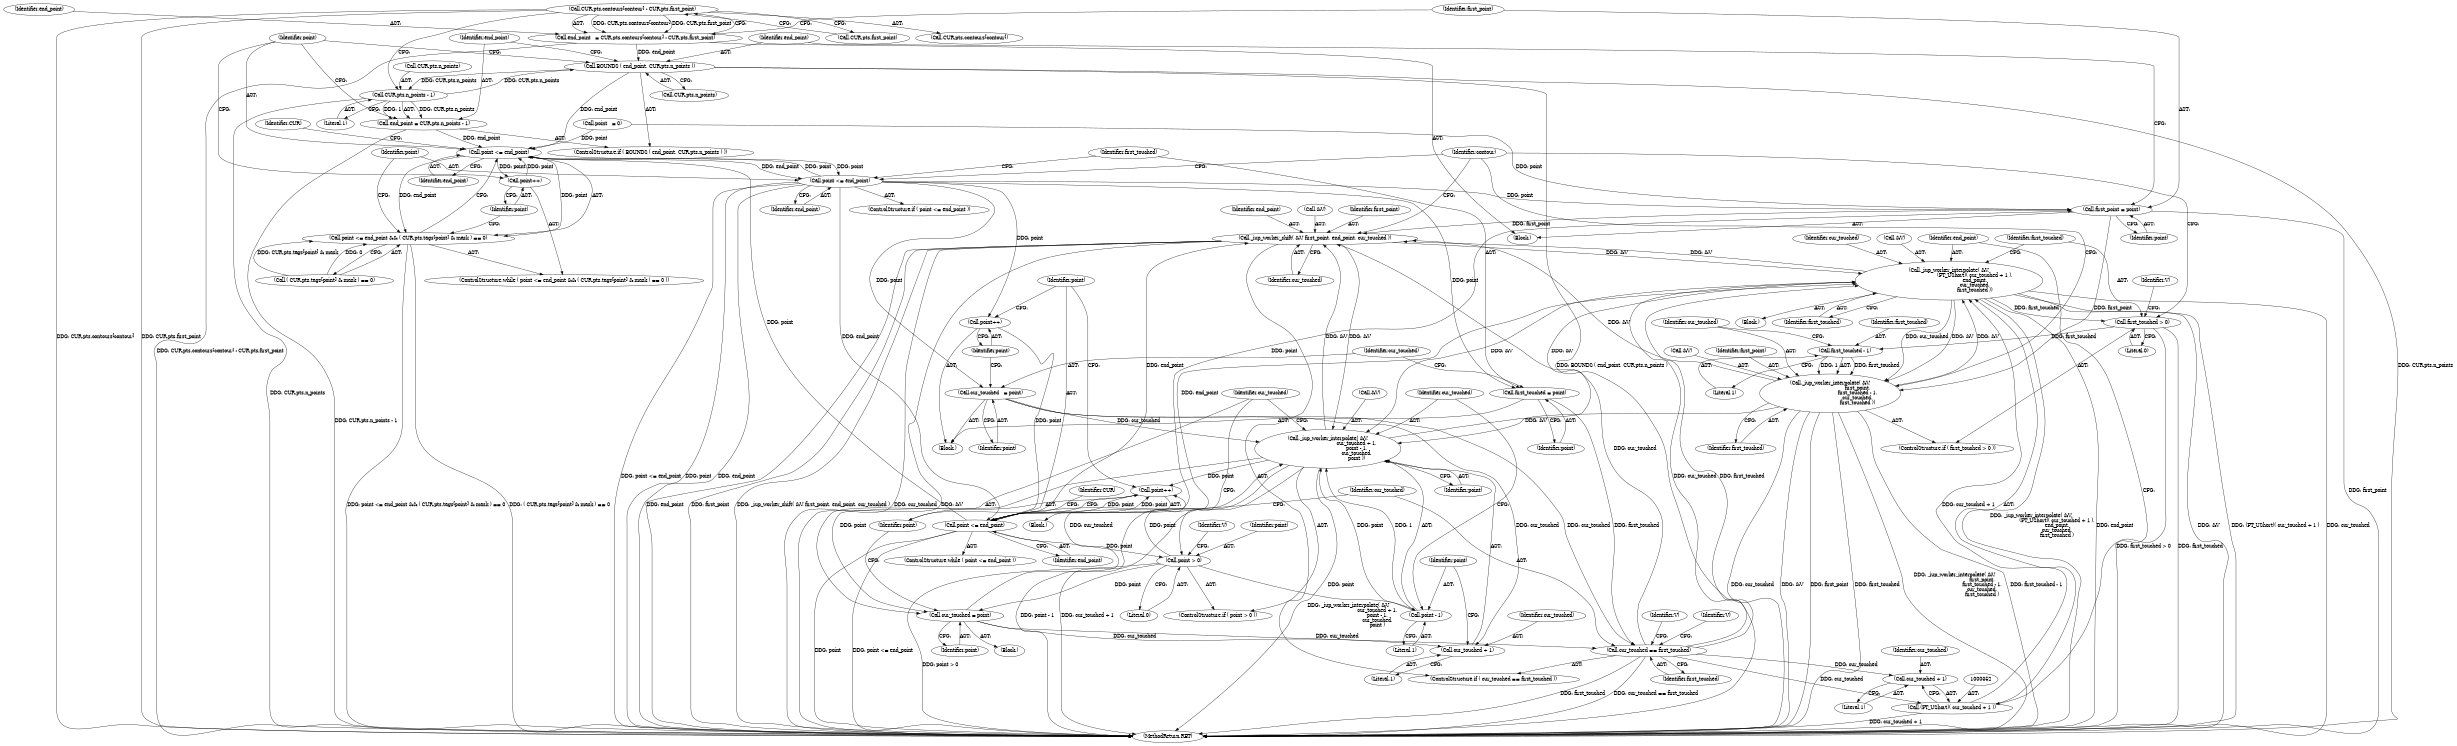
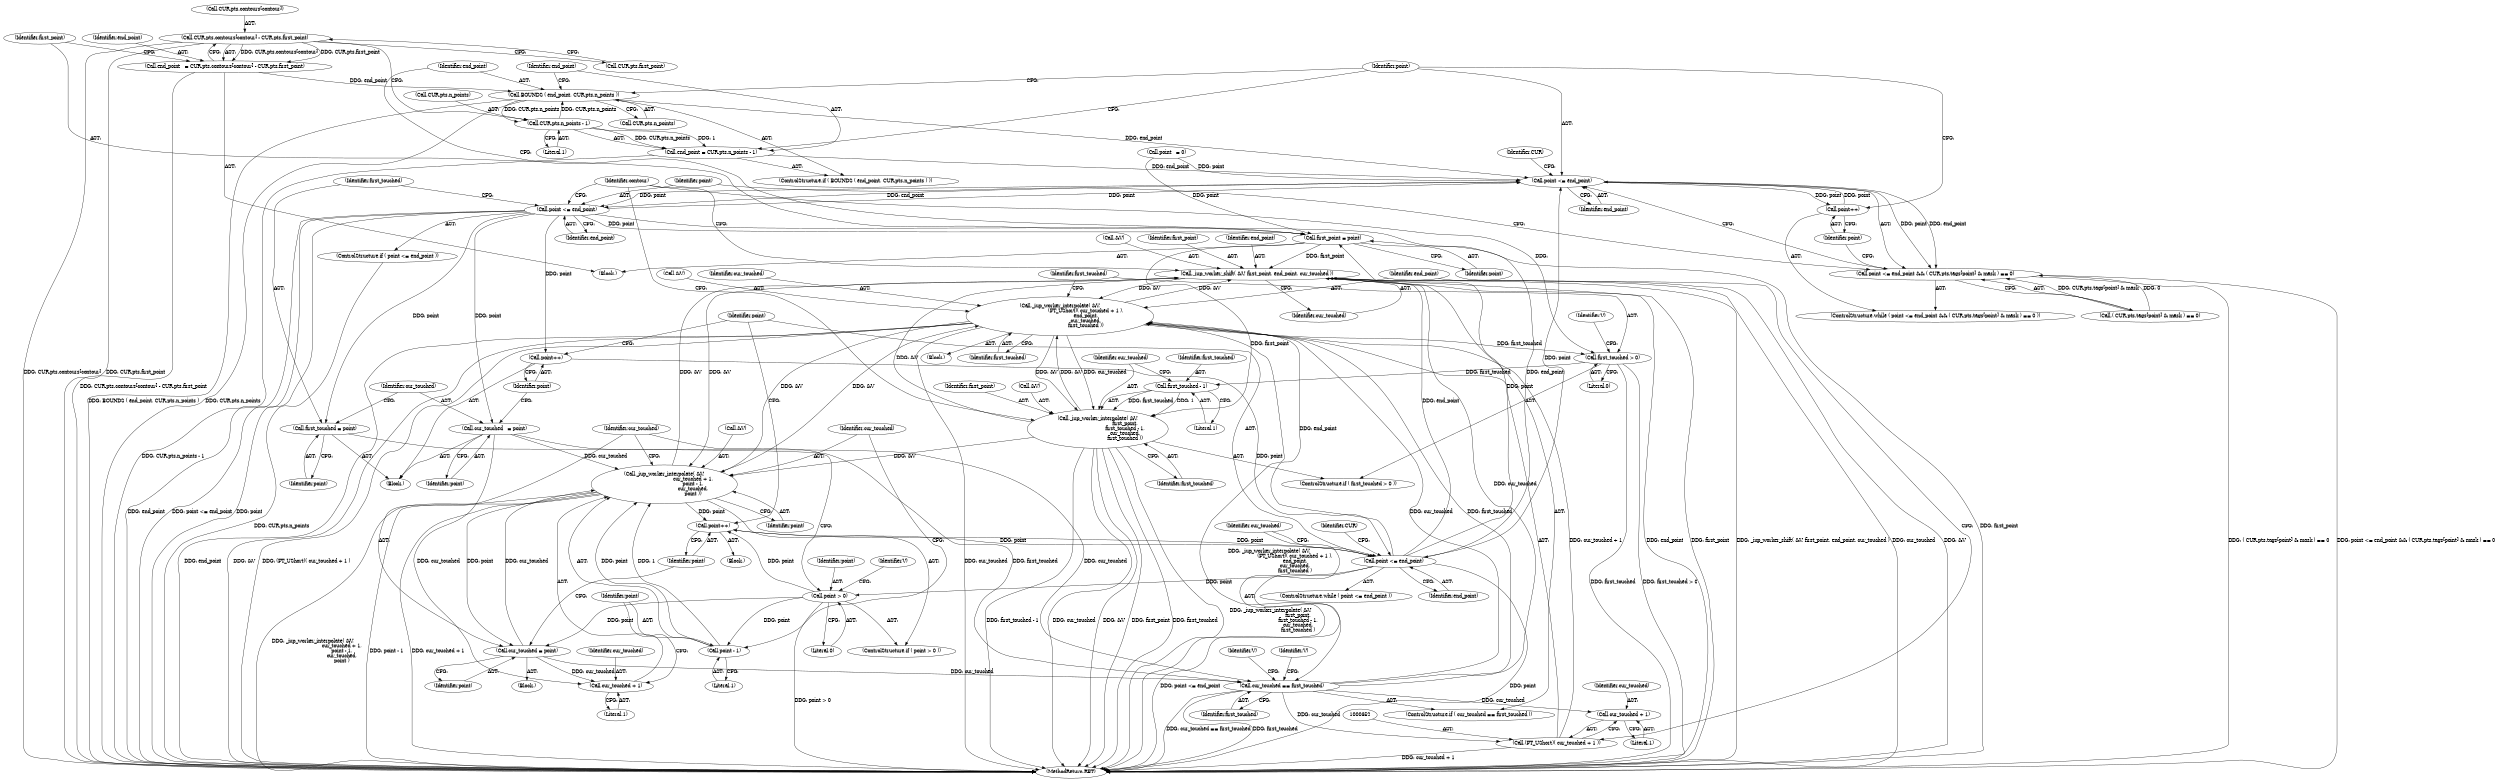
(834, 20) -> (245, 22)
(2194, 224) -> (1542, 256)
(322, 725) -> (165, 736)
